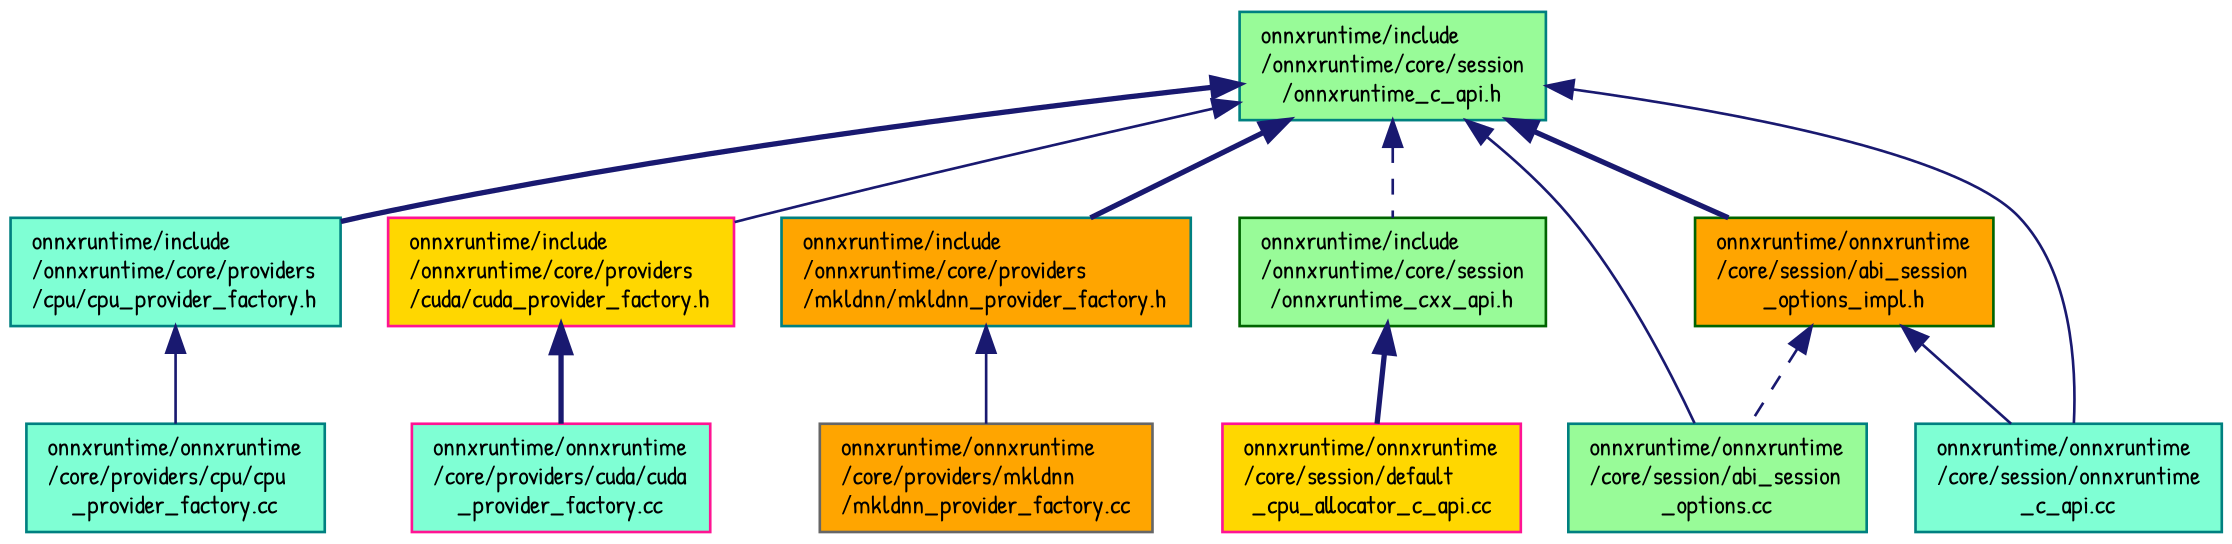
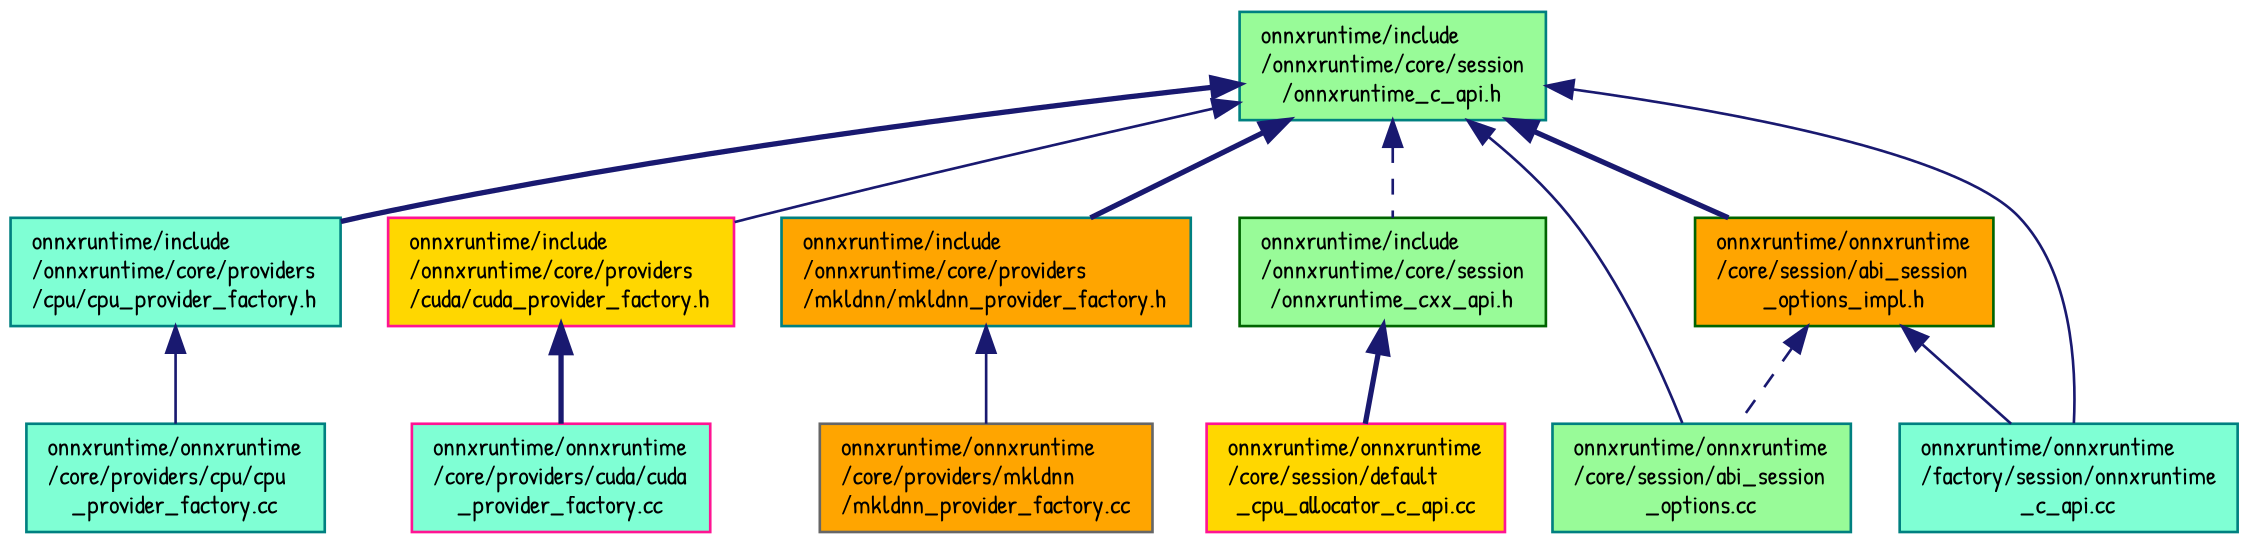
(2069, 478) -> (2069, 478)
